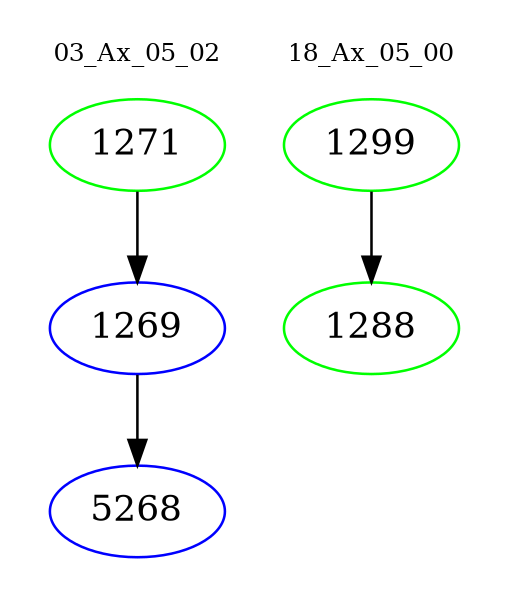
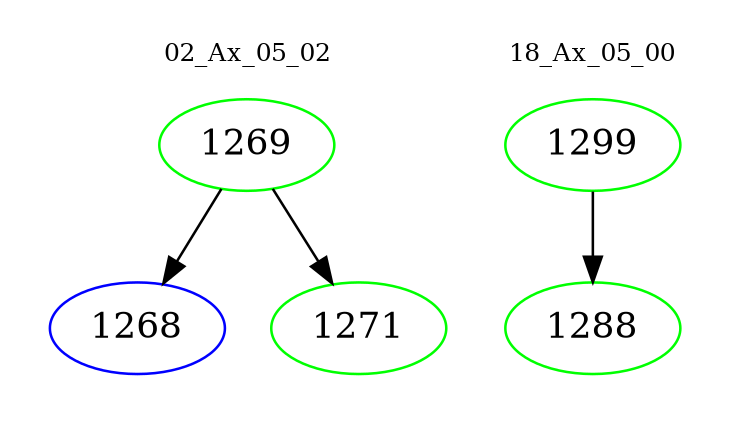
(137, 55) -> (248, 55)
(137, 224) -> (296, 225)
(137, 328) -> (247, 145)
(137, 511) -> (137, 328)
